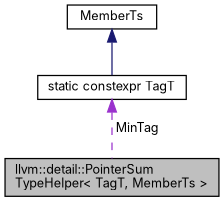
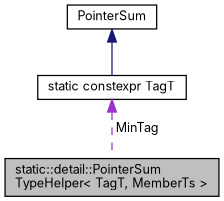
(112, 17) -> (112, 17)
(112, 177) -> (112, 177)
